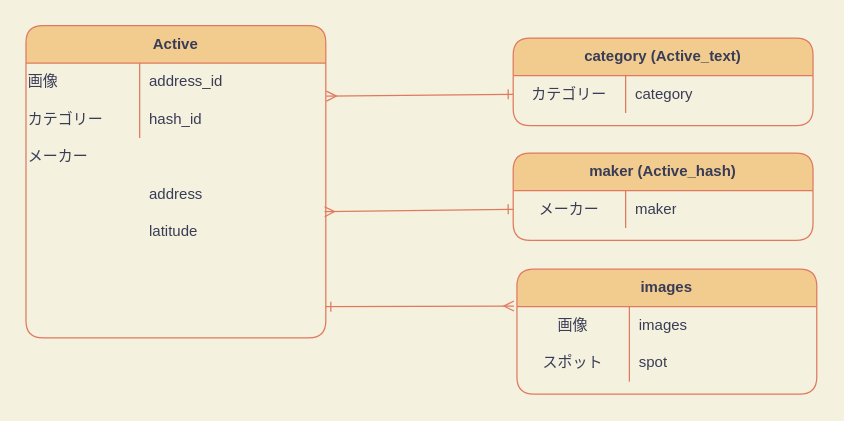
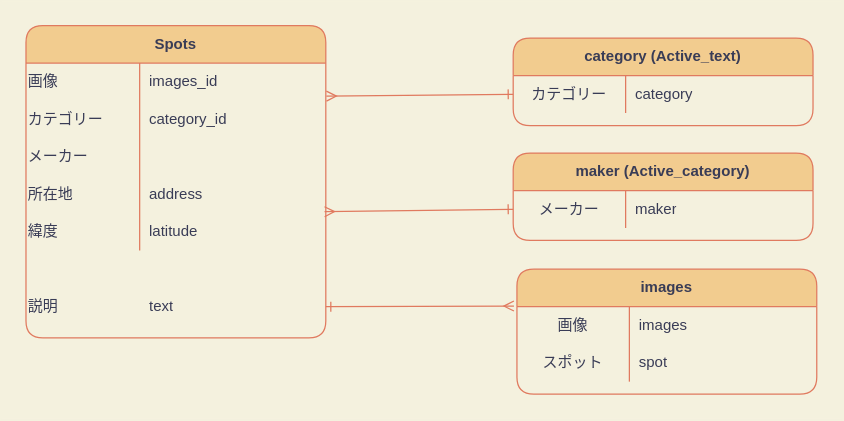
(176, 44) -> (176, 44)
(189, 82) -> (183, 82)
(177, 119) -> (194, 119)
(663, 172) -> (663, 172)
none -> (83, 194)
none -> (83, 232)
none -> (83, 307)
none -> (233, 307)
